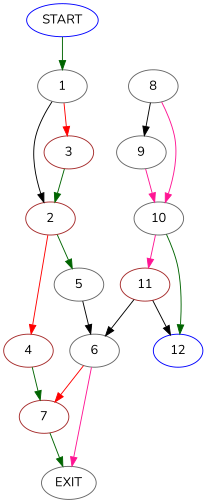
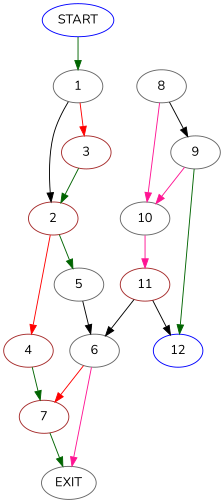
(180, 278) -> (187, 247)
